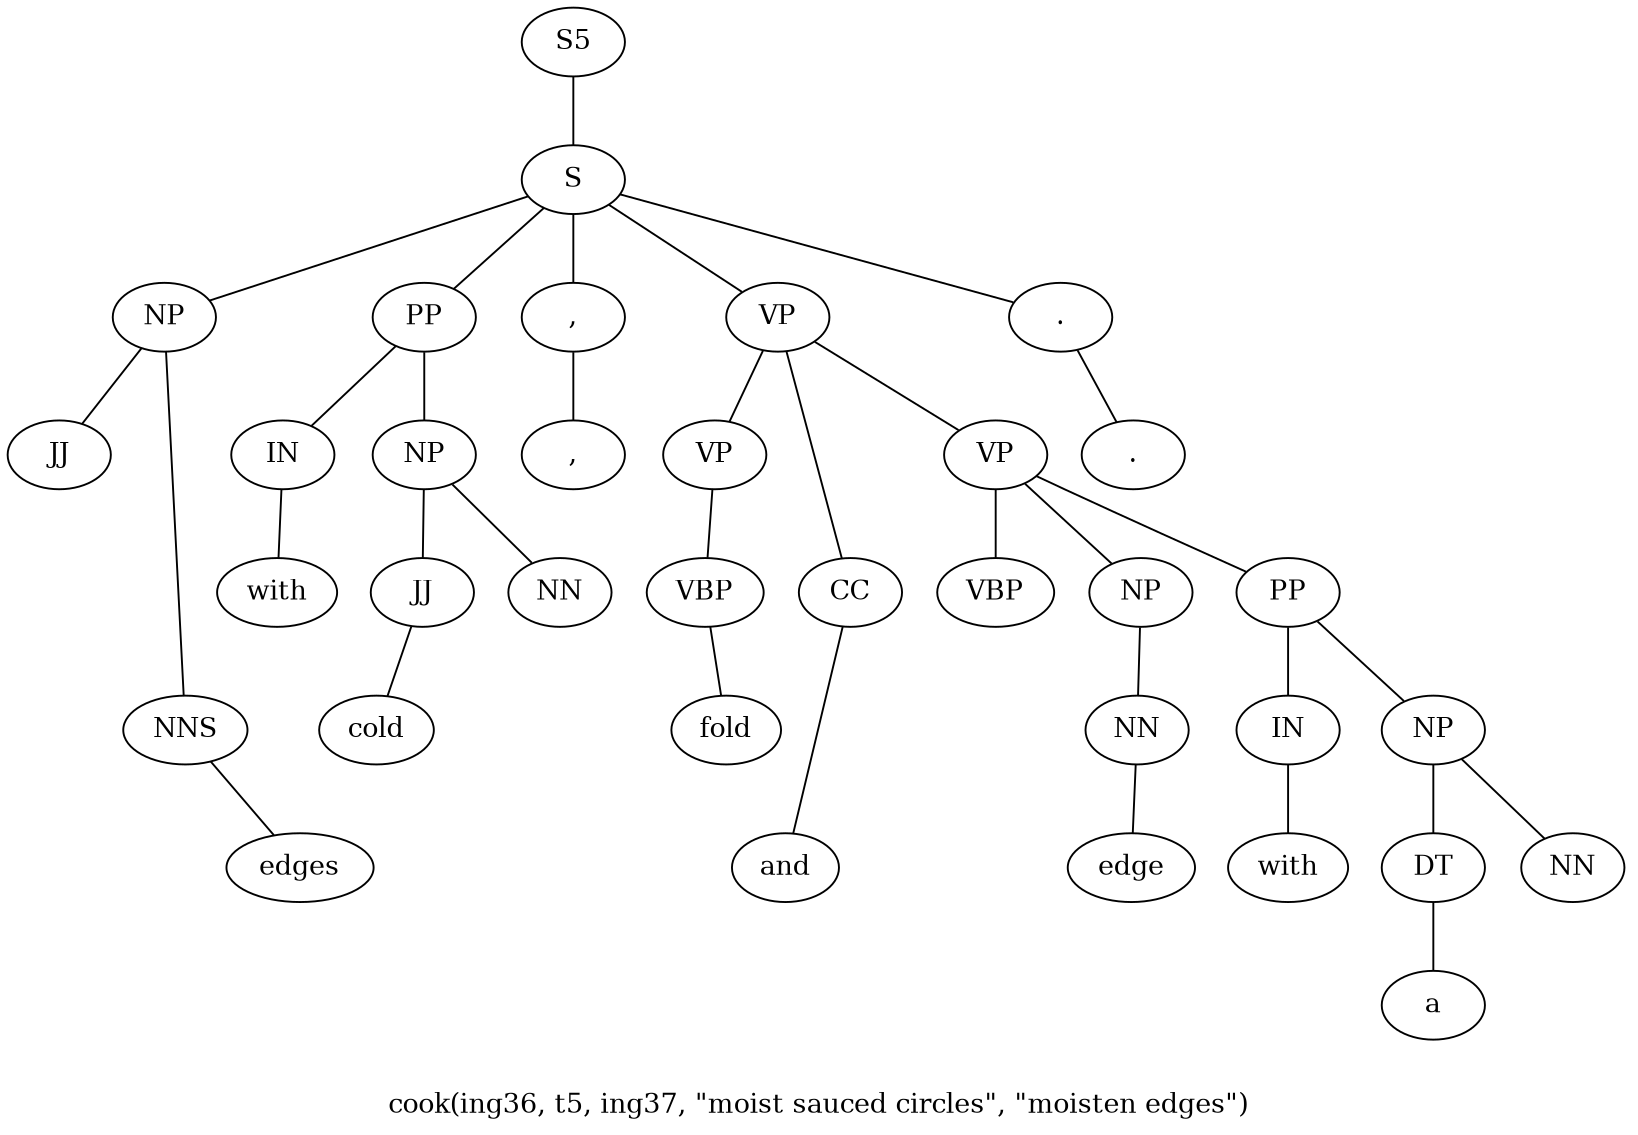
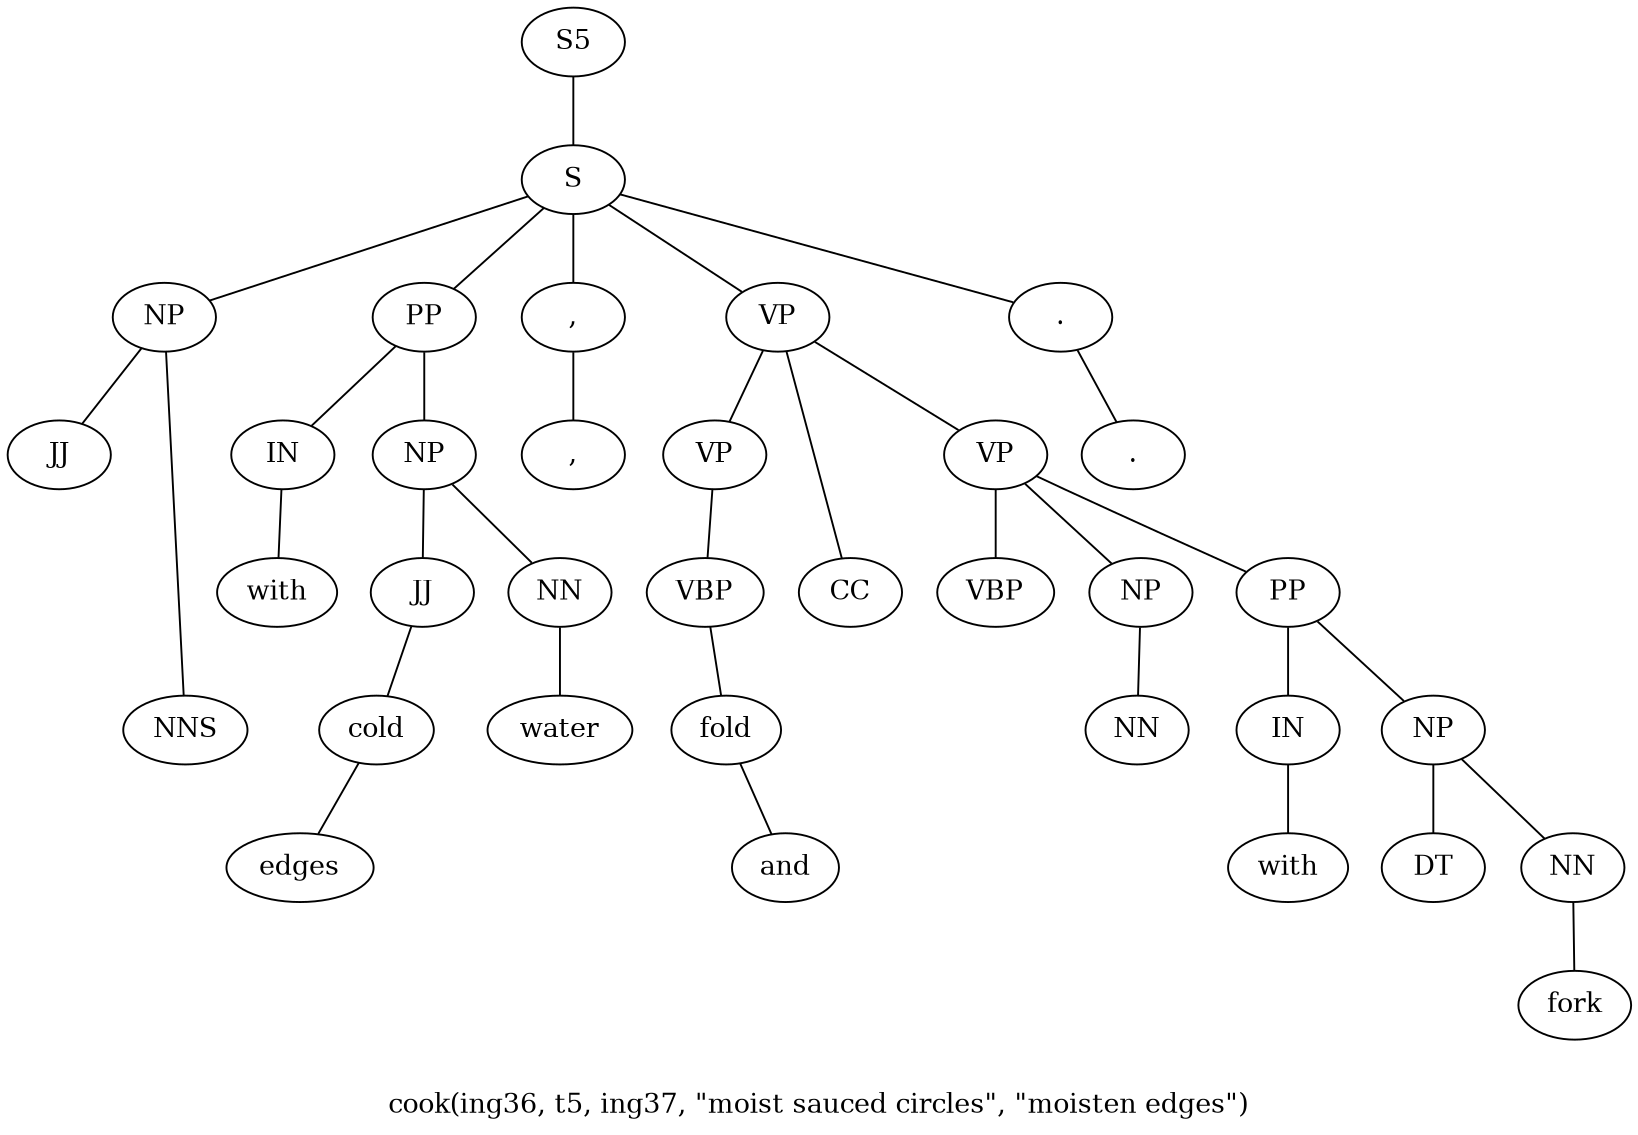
none -> (560, 730)
(818, 730) -> (756, 799)
(242, 798) -> (338, 798)
(1131, 868) -> none
(1433, 1005) -> none
none -> (1575, 1005)
